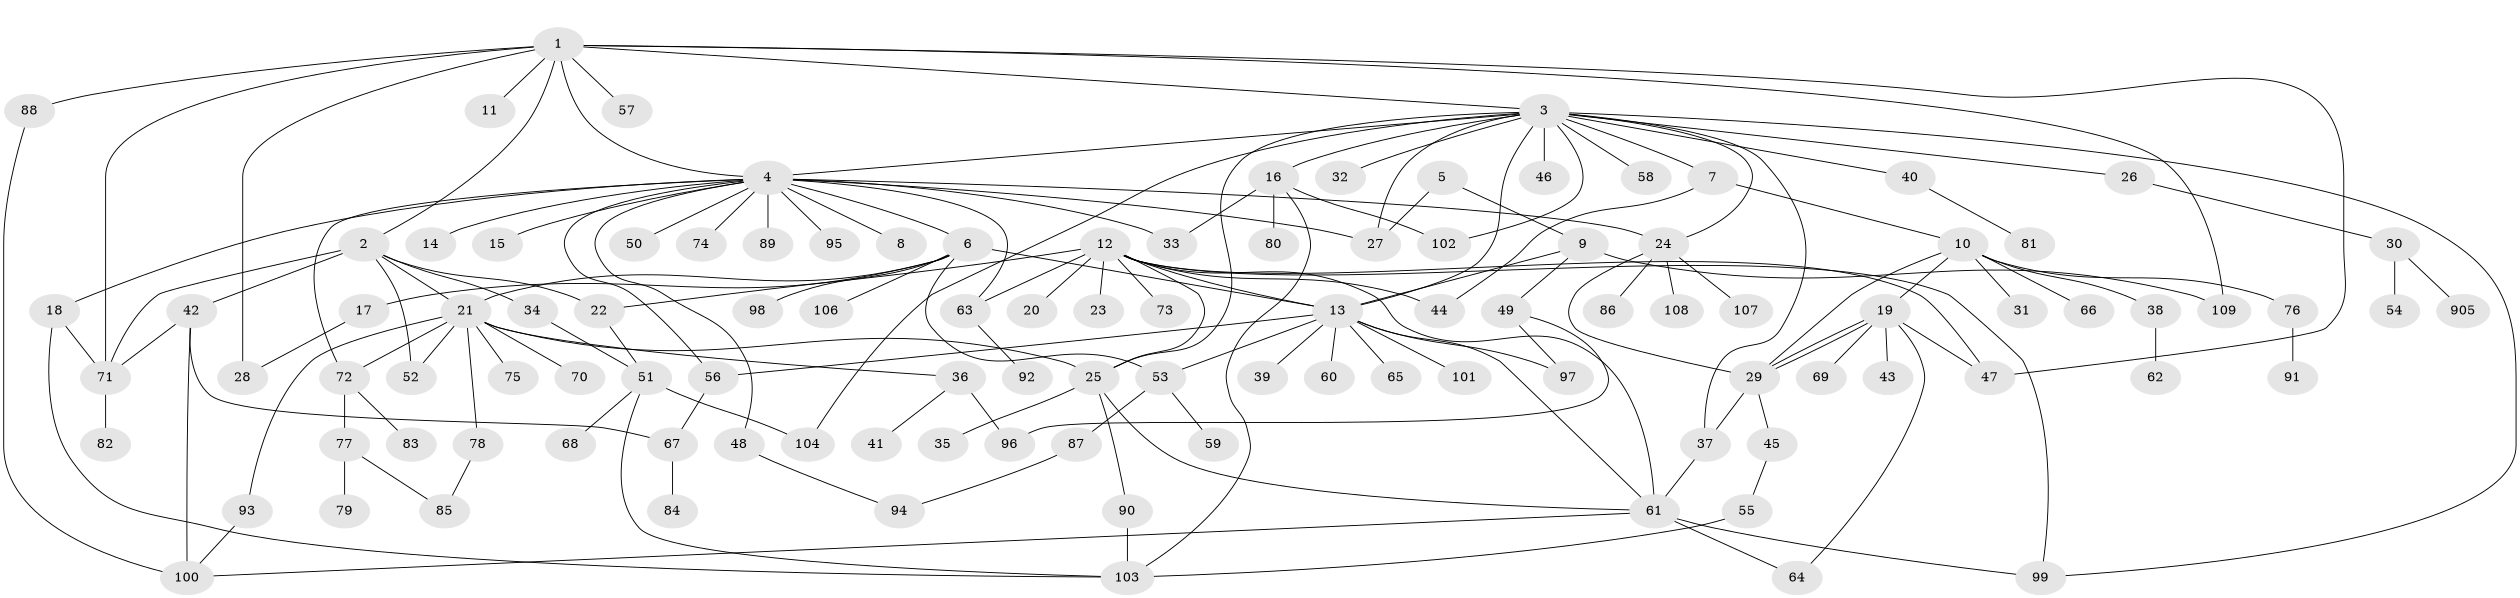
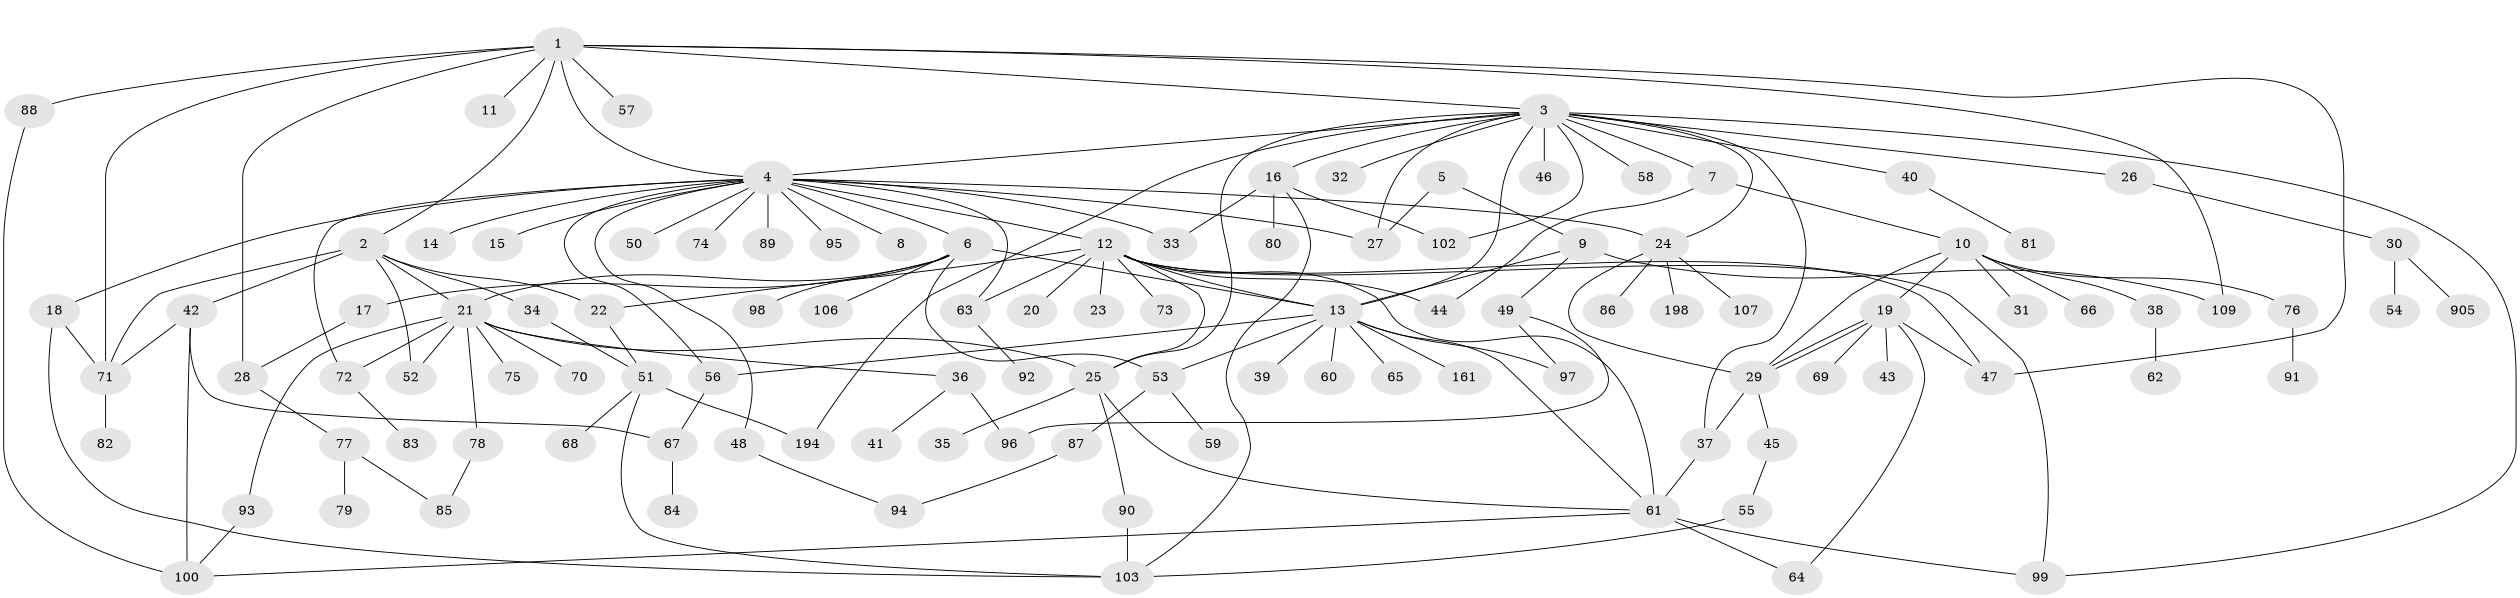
none -> (937, 209)
(1677, 311) -> (1677, 311)
(1465, 378) -> (1465, 378)
(345, 410) -> (285, 406)
(808, 445) -> (808, 445)
